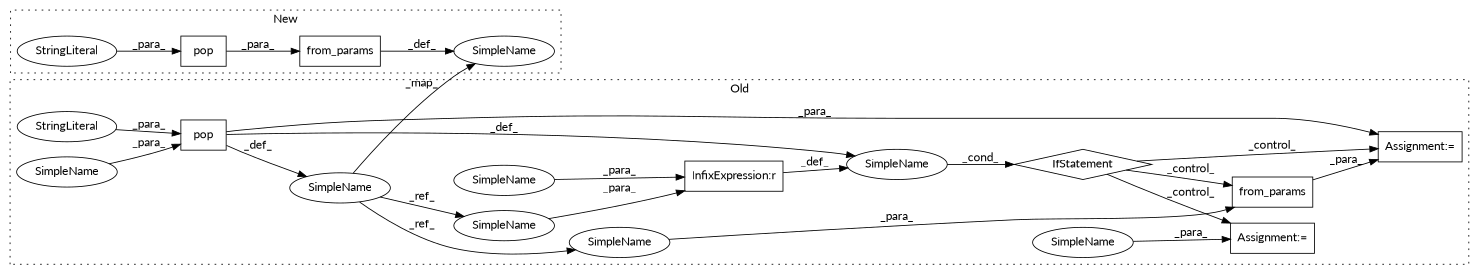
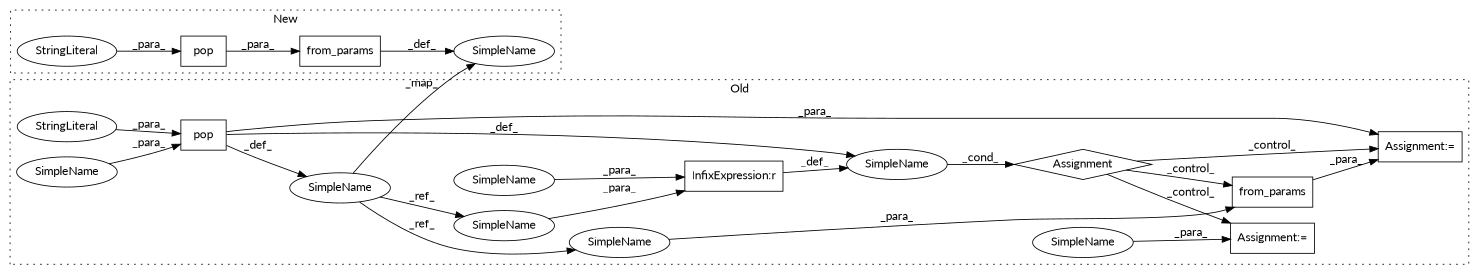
(1083, 164) -> (1083, 164)
